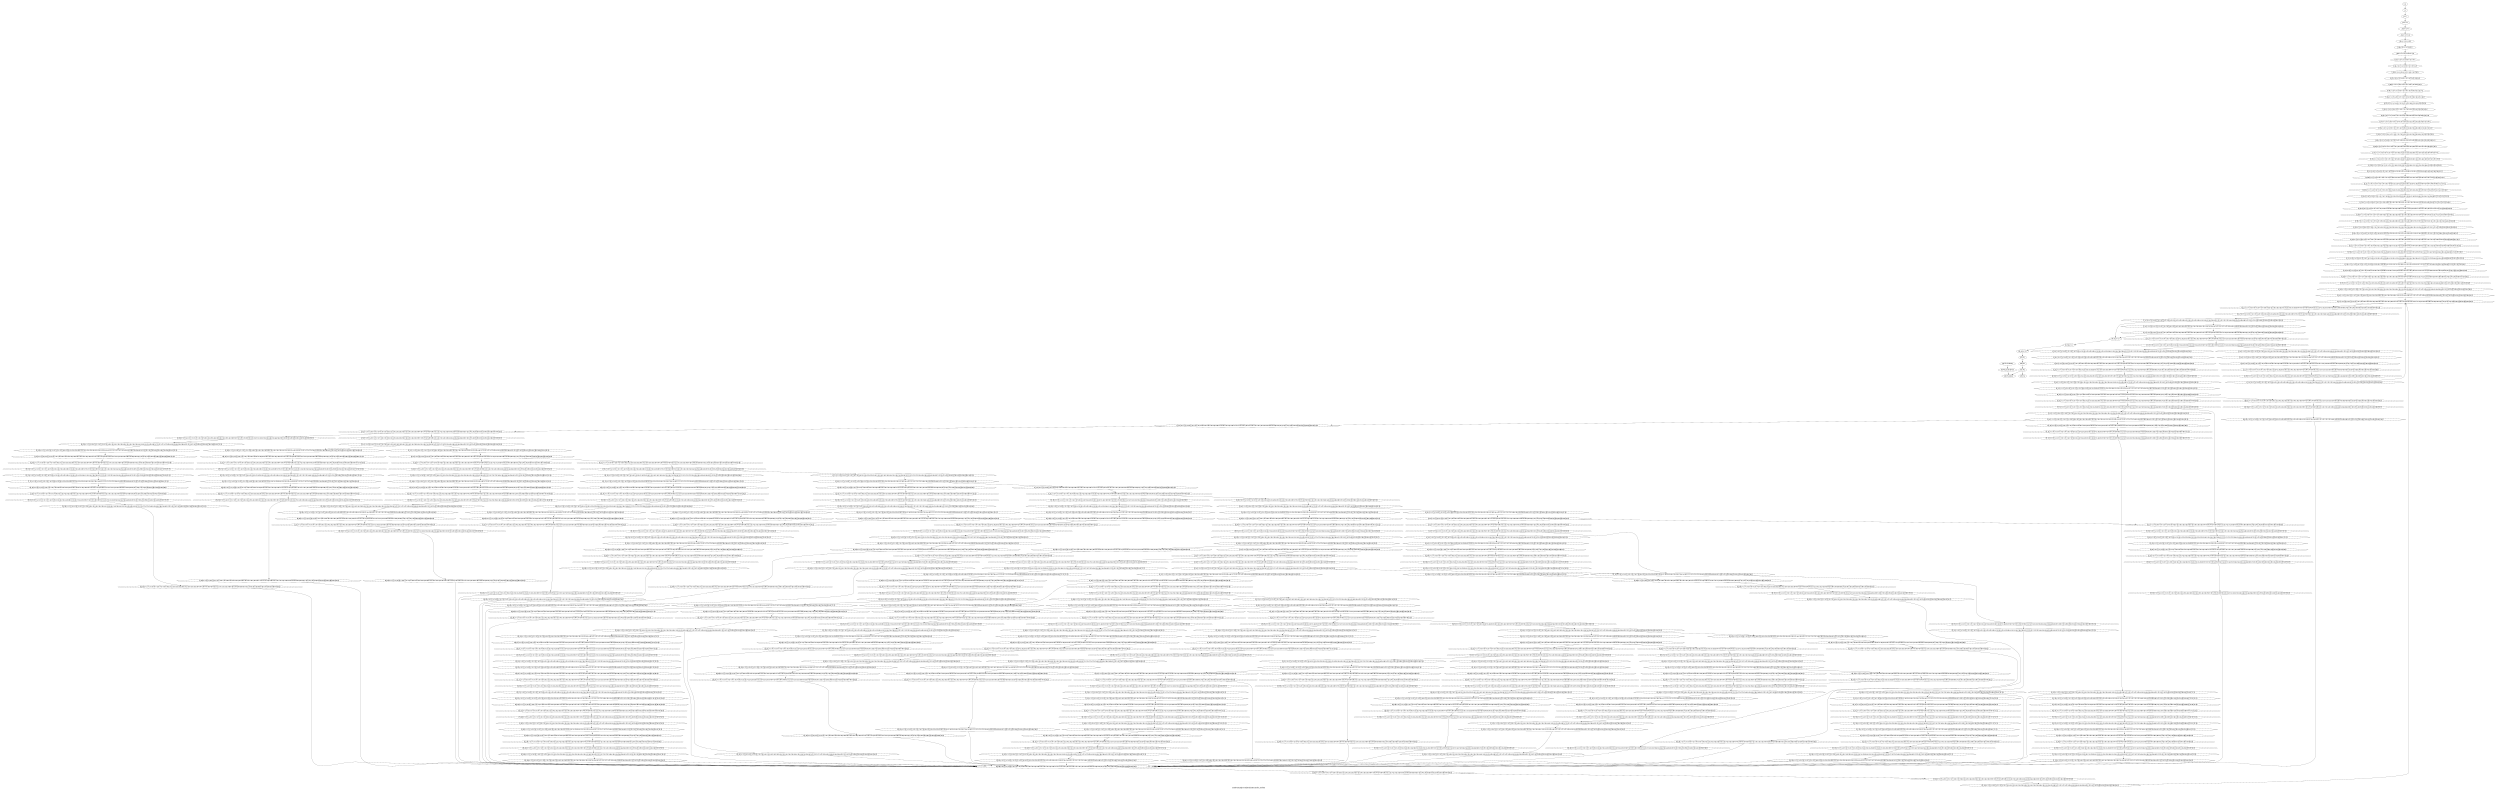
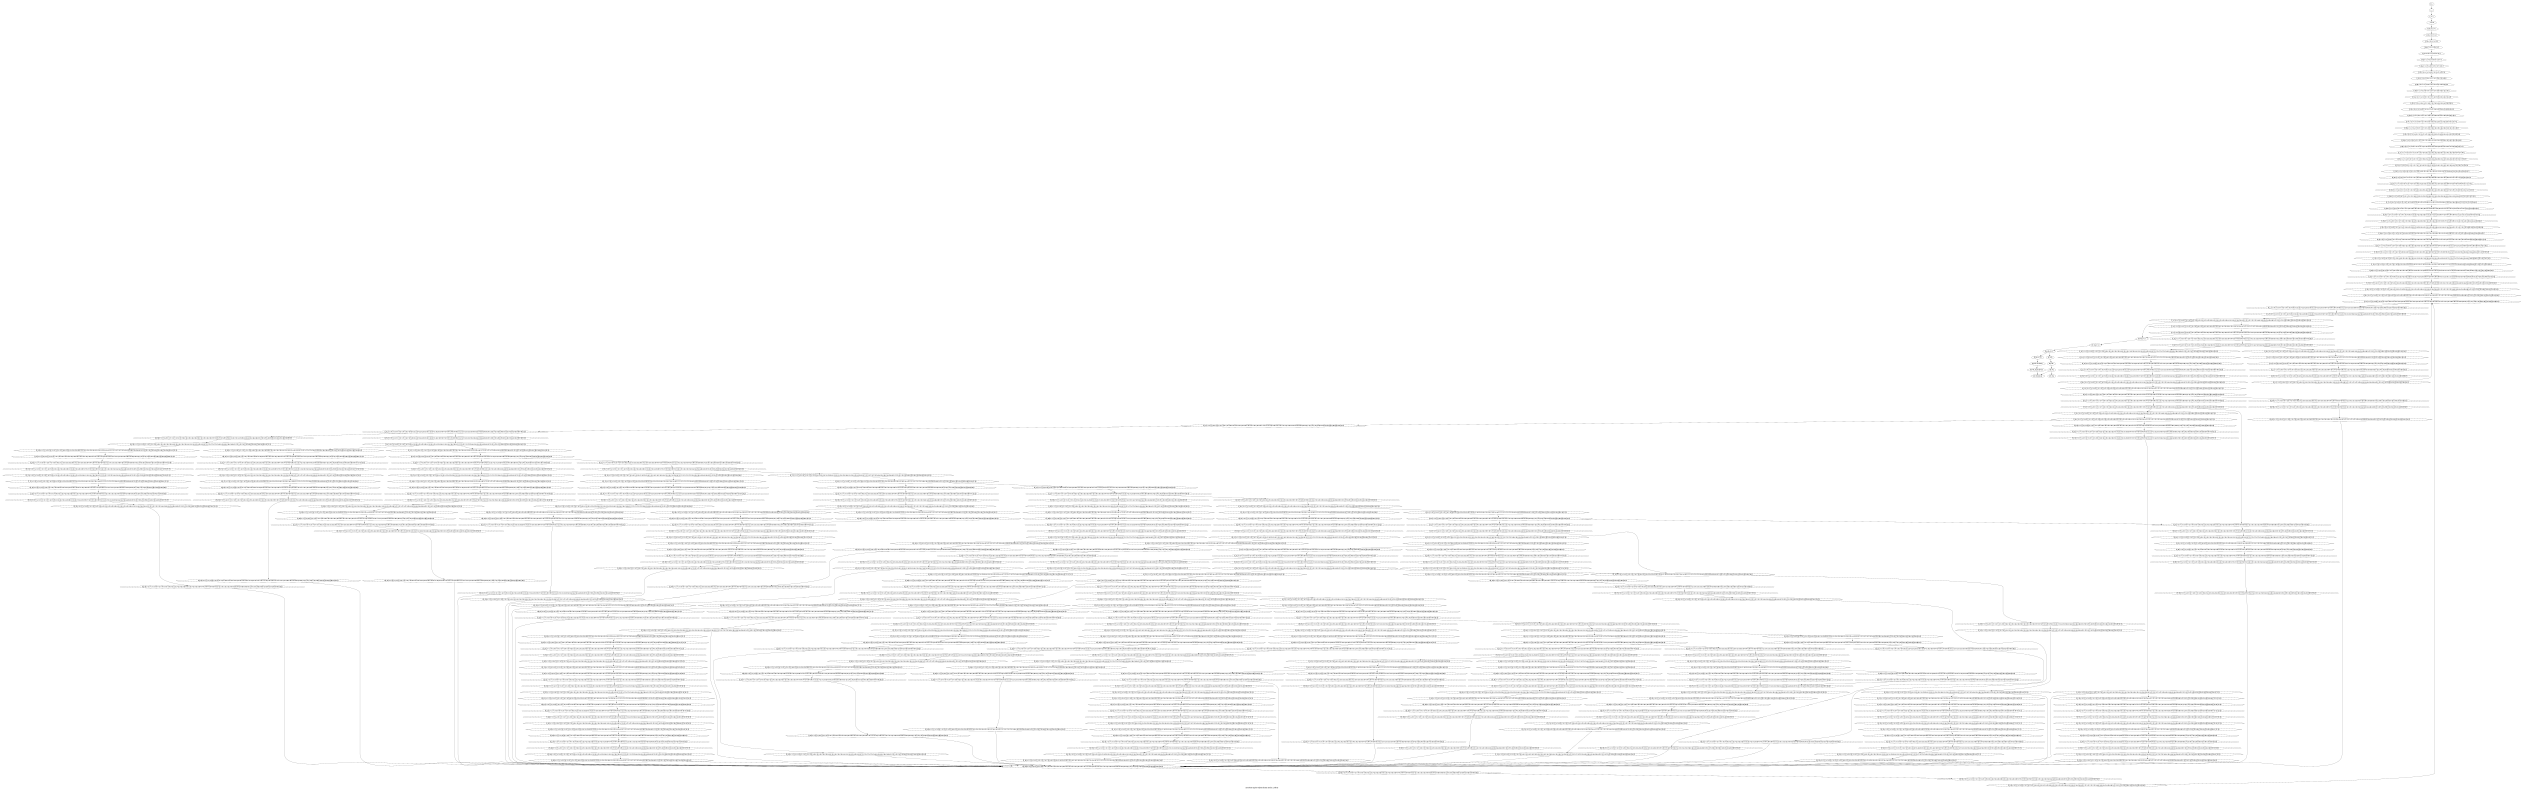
none -> (2038, 358)
